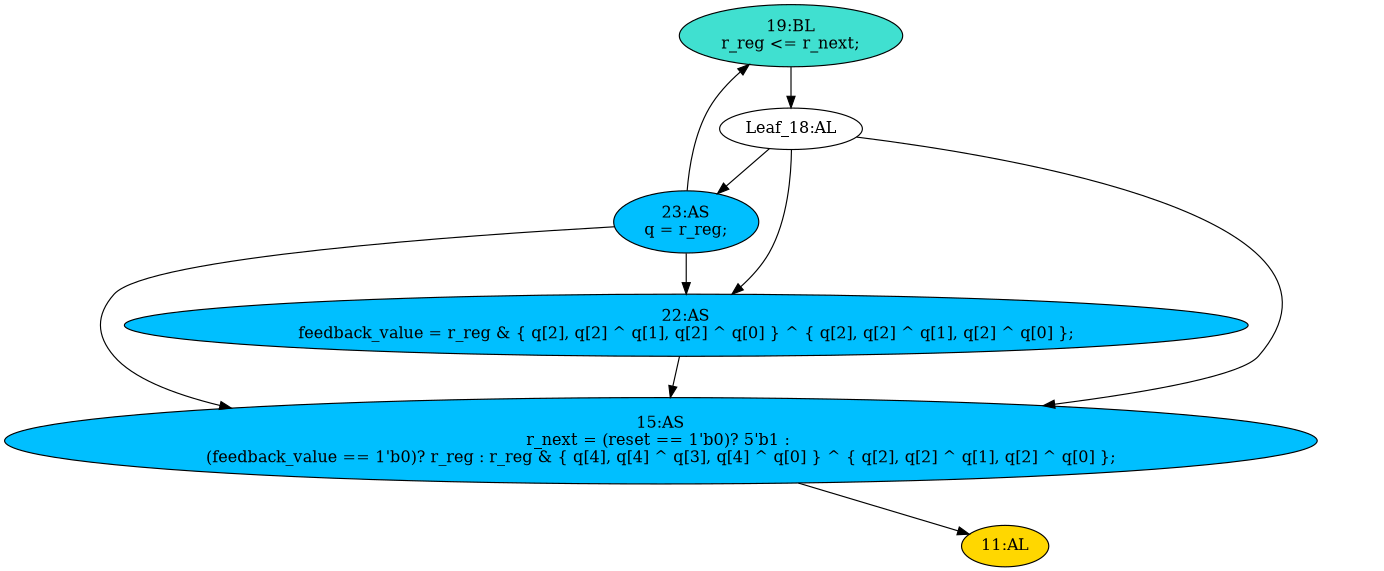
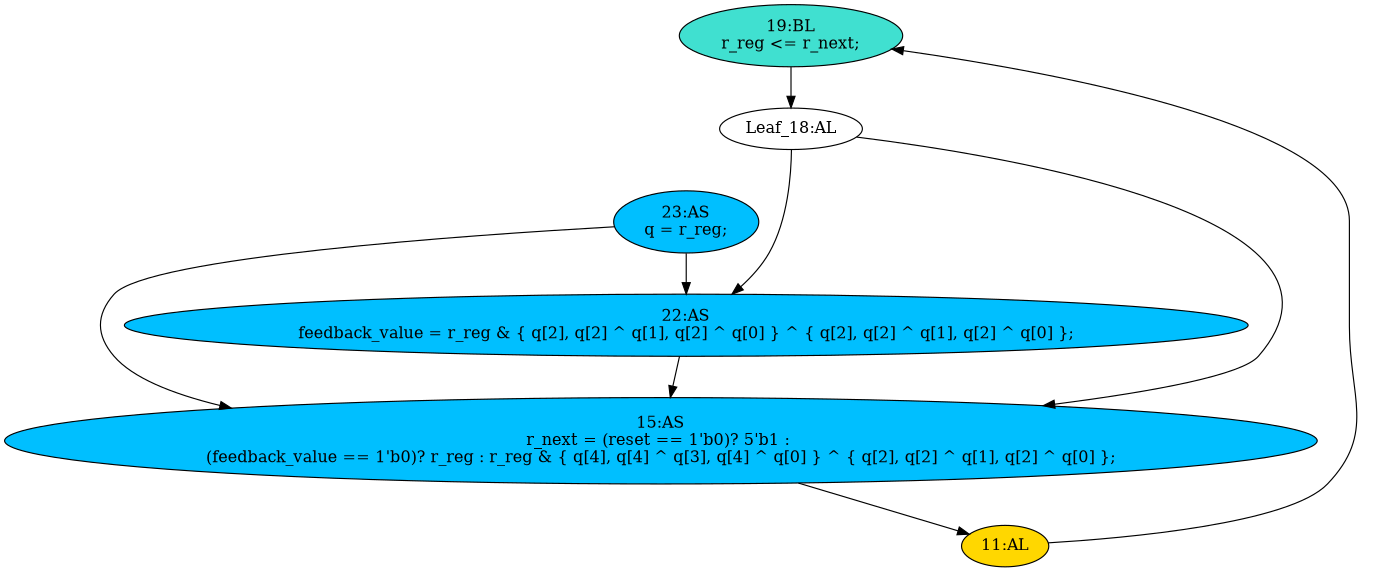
(701, 125) -> (1349, 253)
(748, 167) -> none
